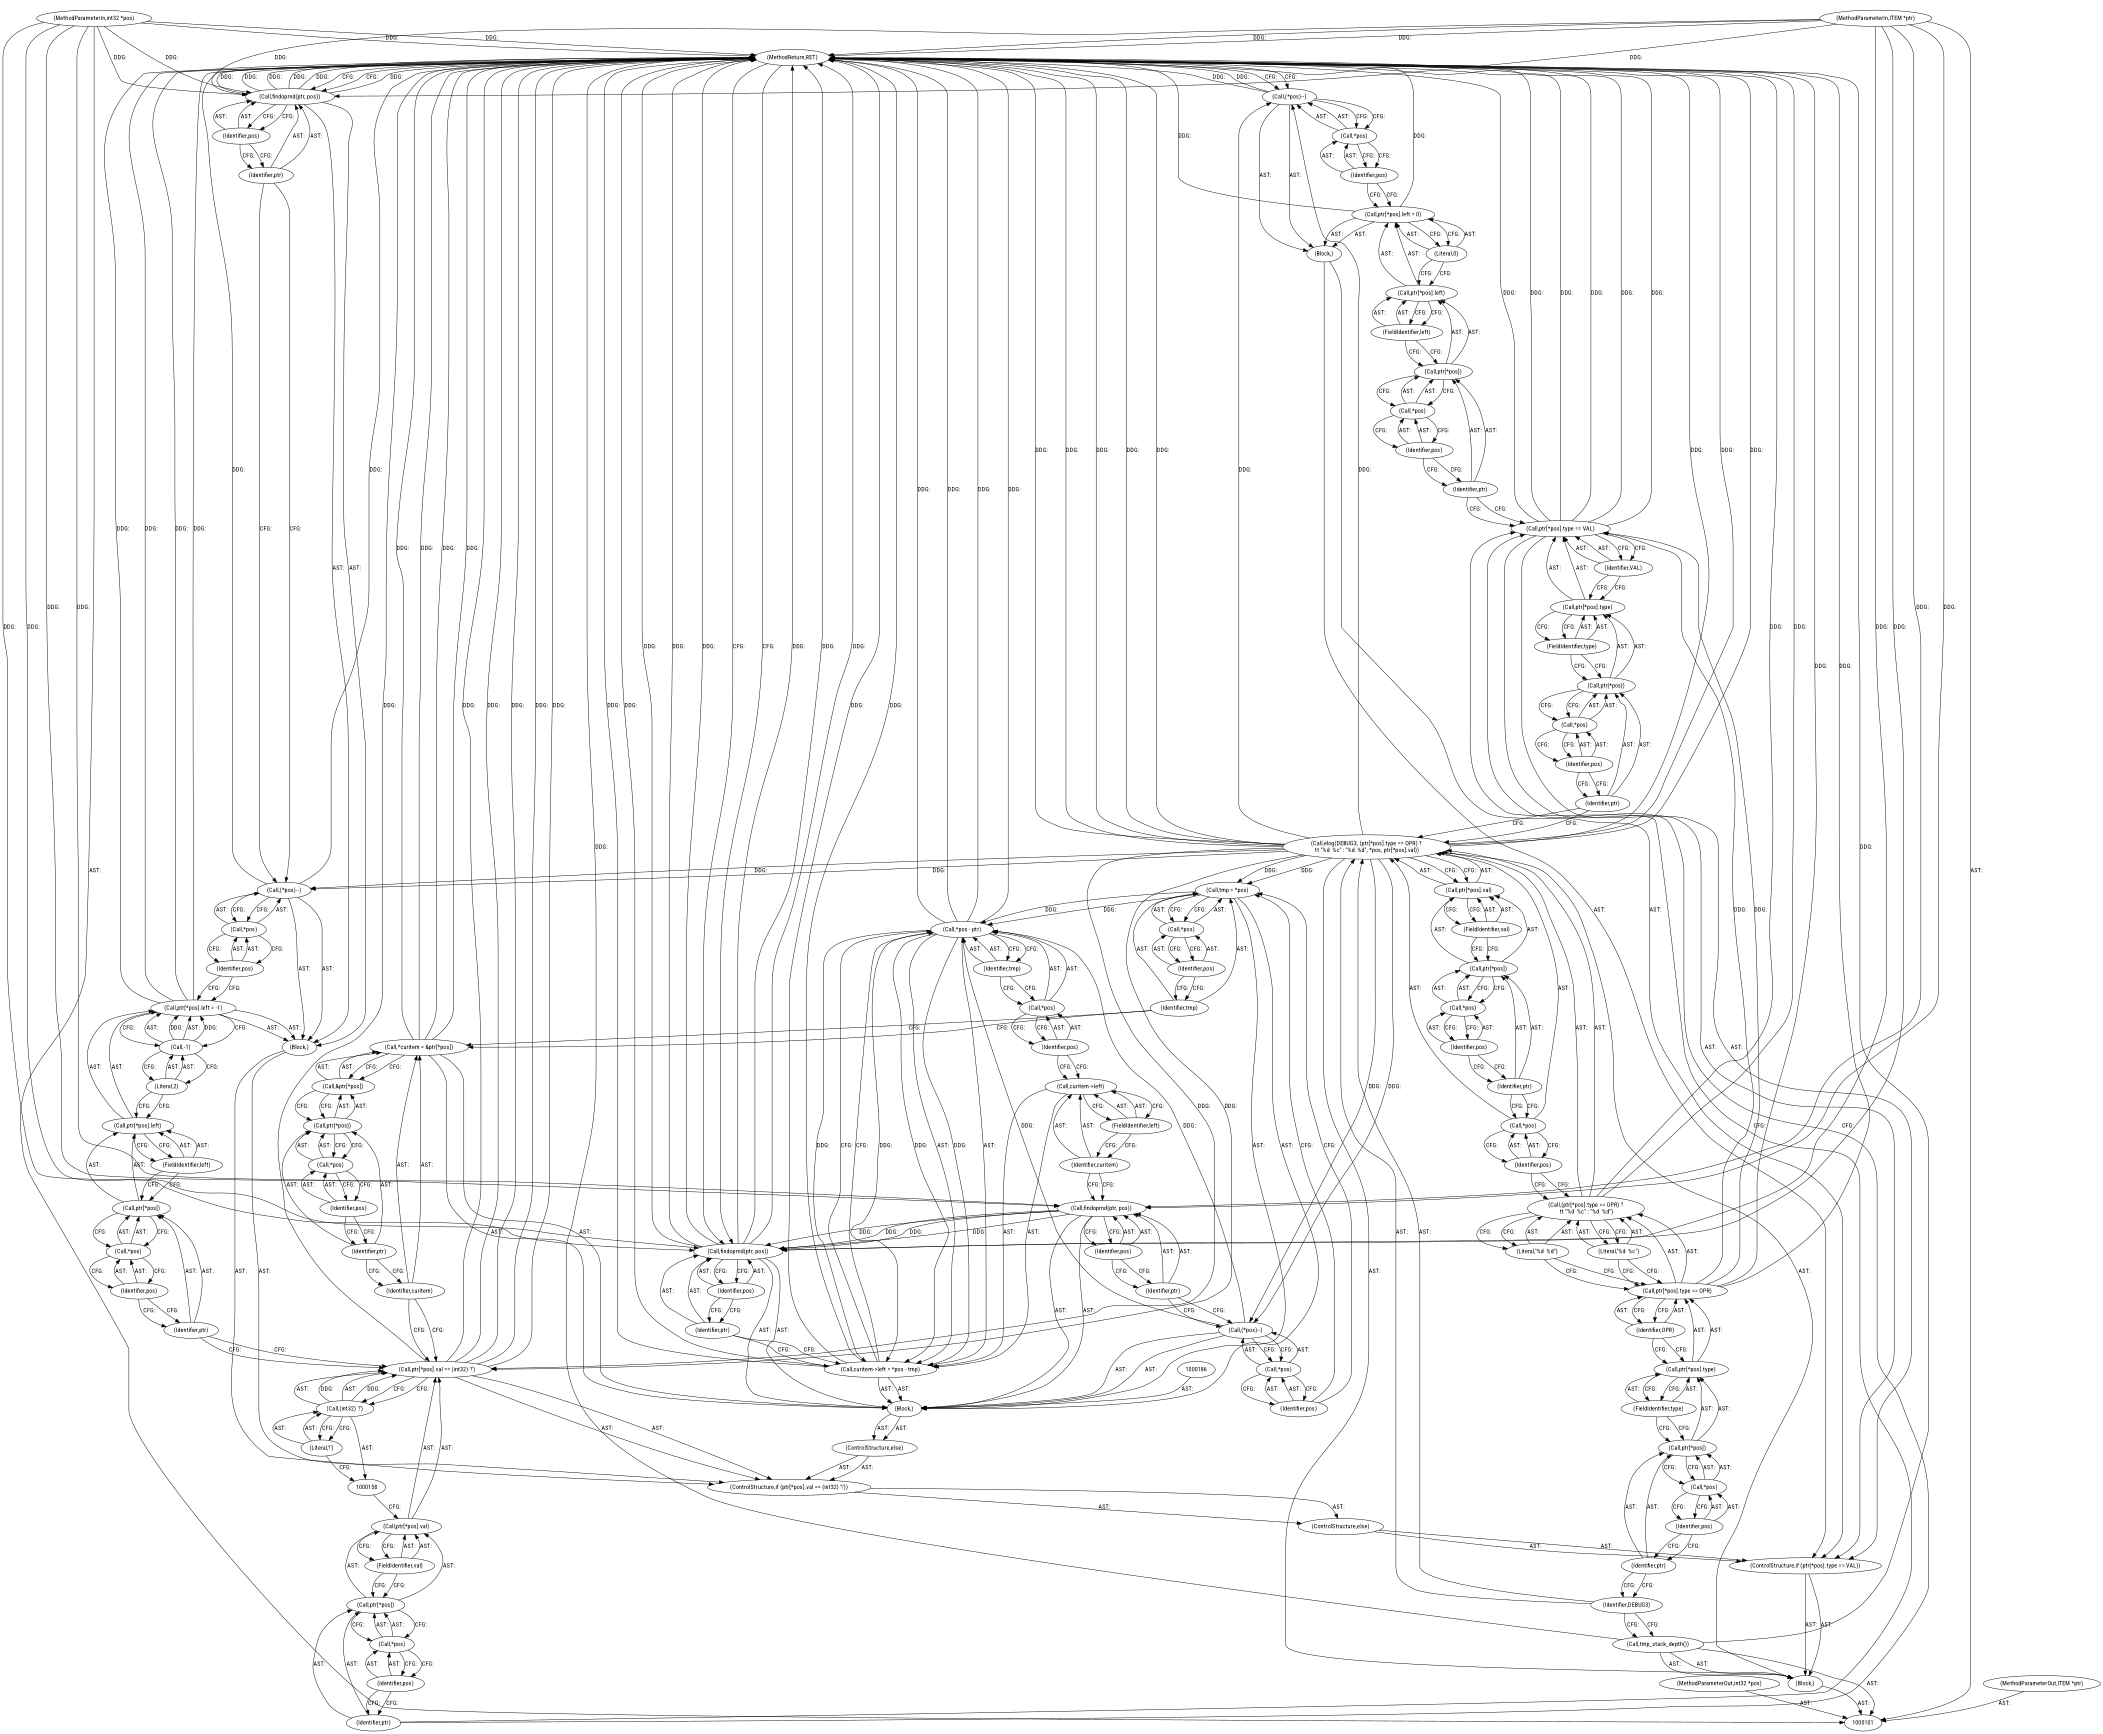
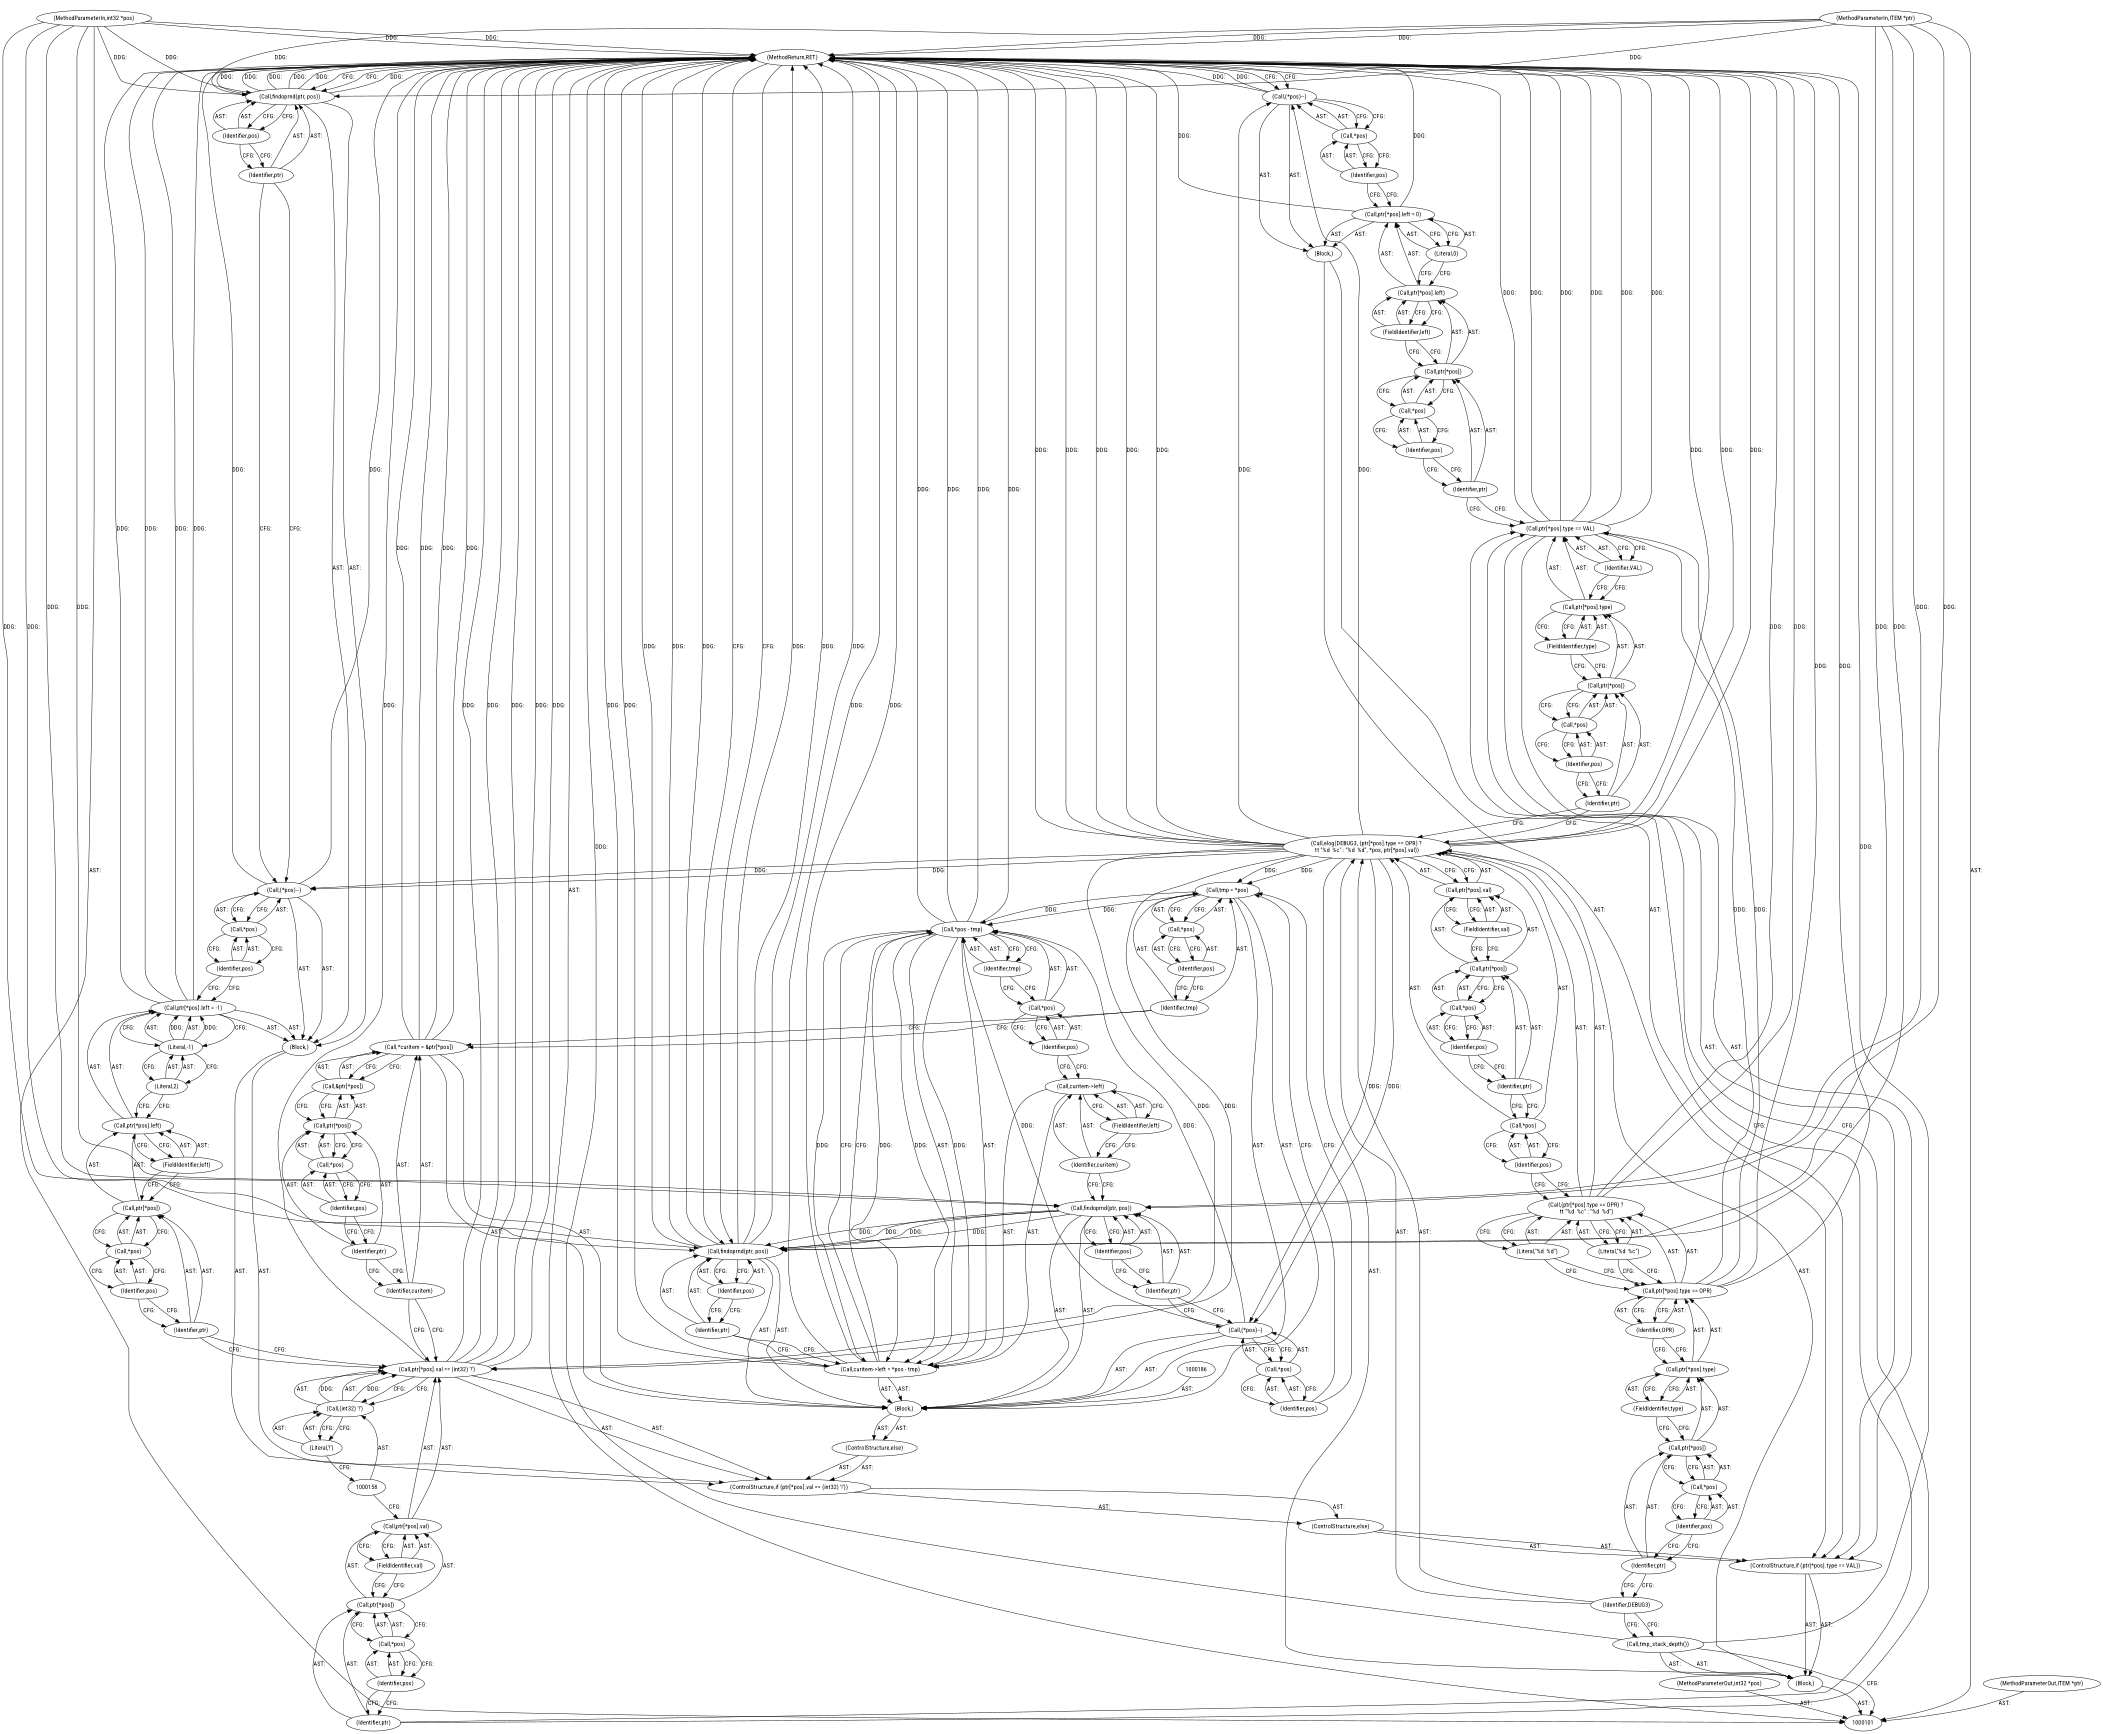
(962, 930) -> (962, 930)
(181, 1047) -> (181, 1047)
none -> (549, 1321)
(360, 1445) -> (378, 1447)
(1873, 1684) -> (1873, 1684)
